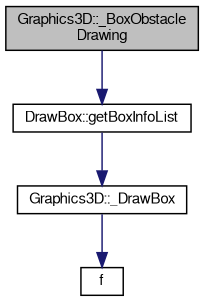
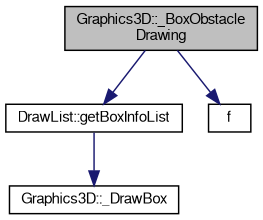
(102, 118) -> (94, 118)
(102, 233) -> (194, 71)
